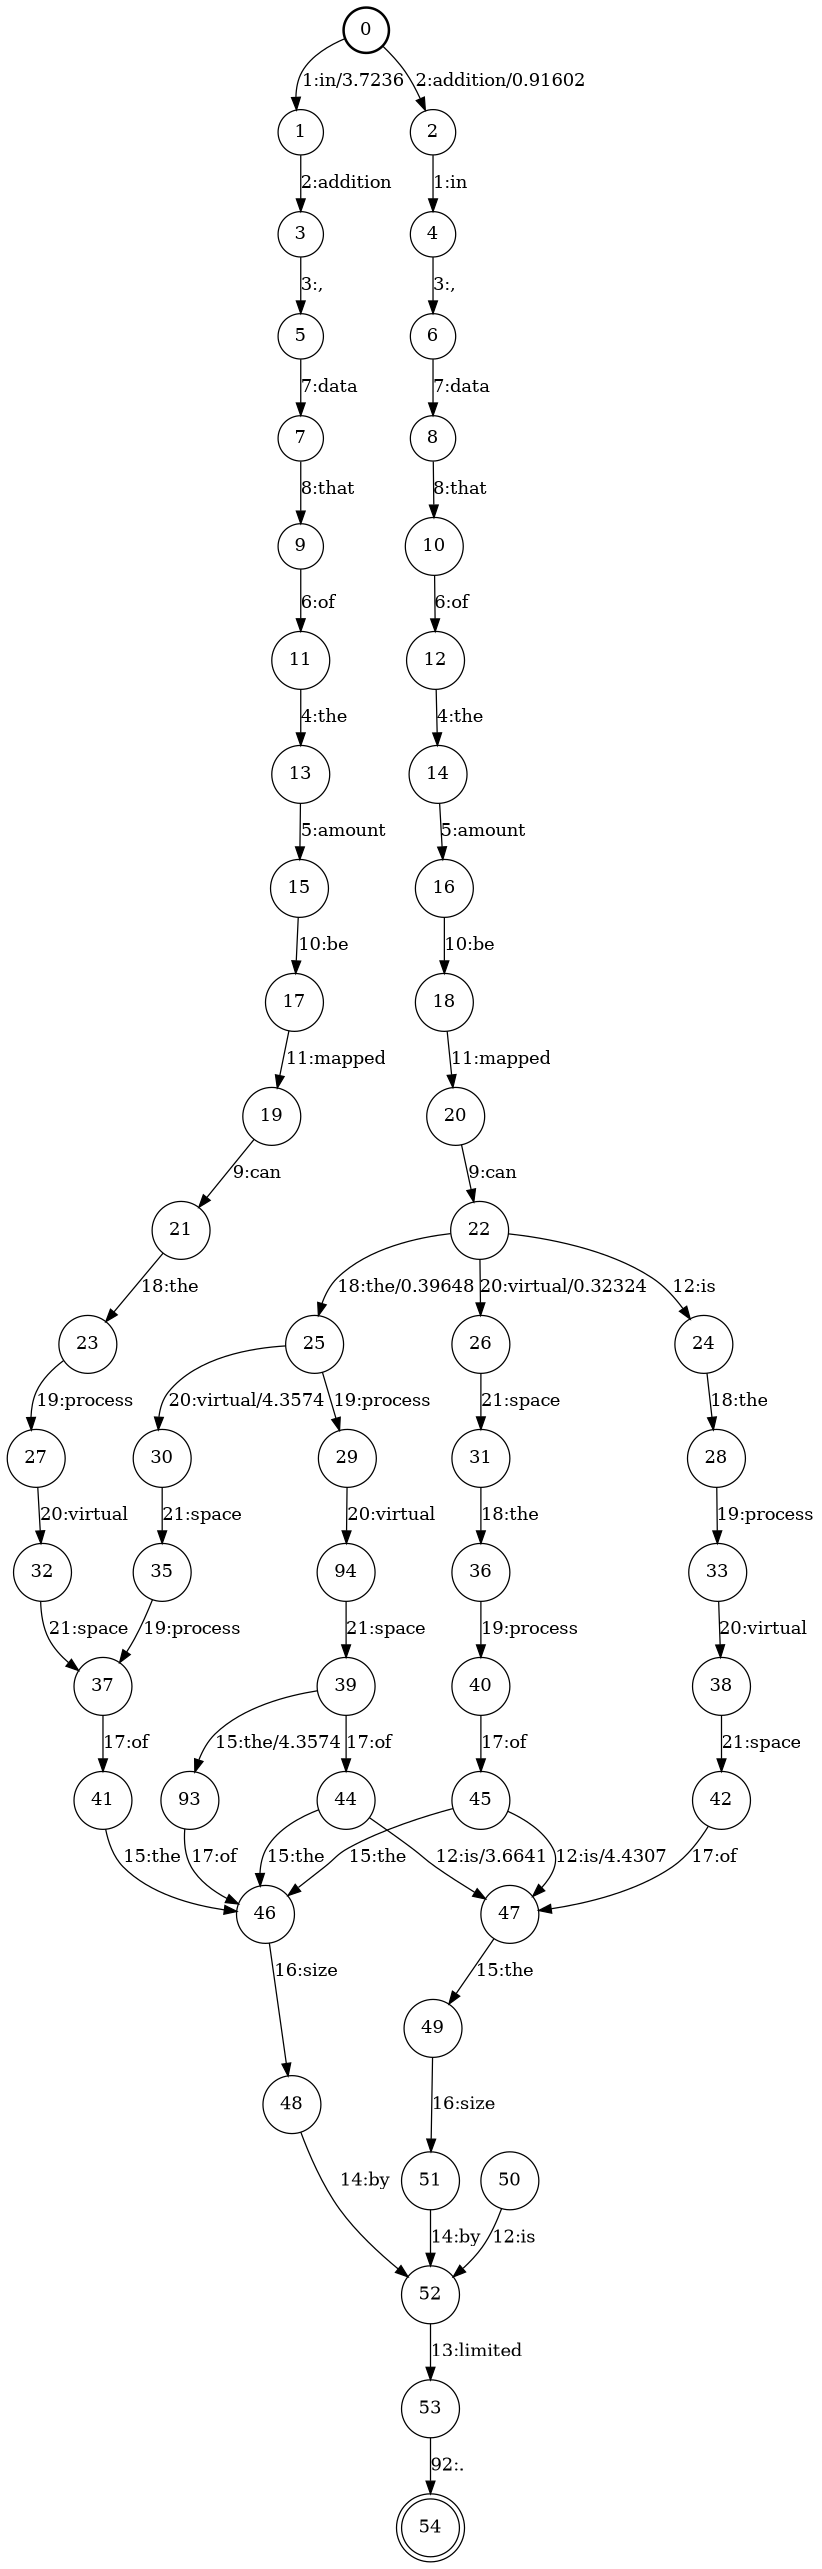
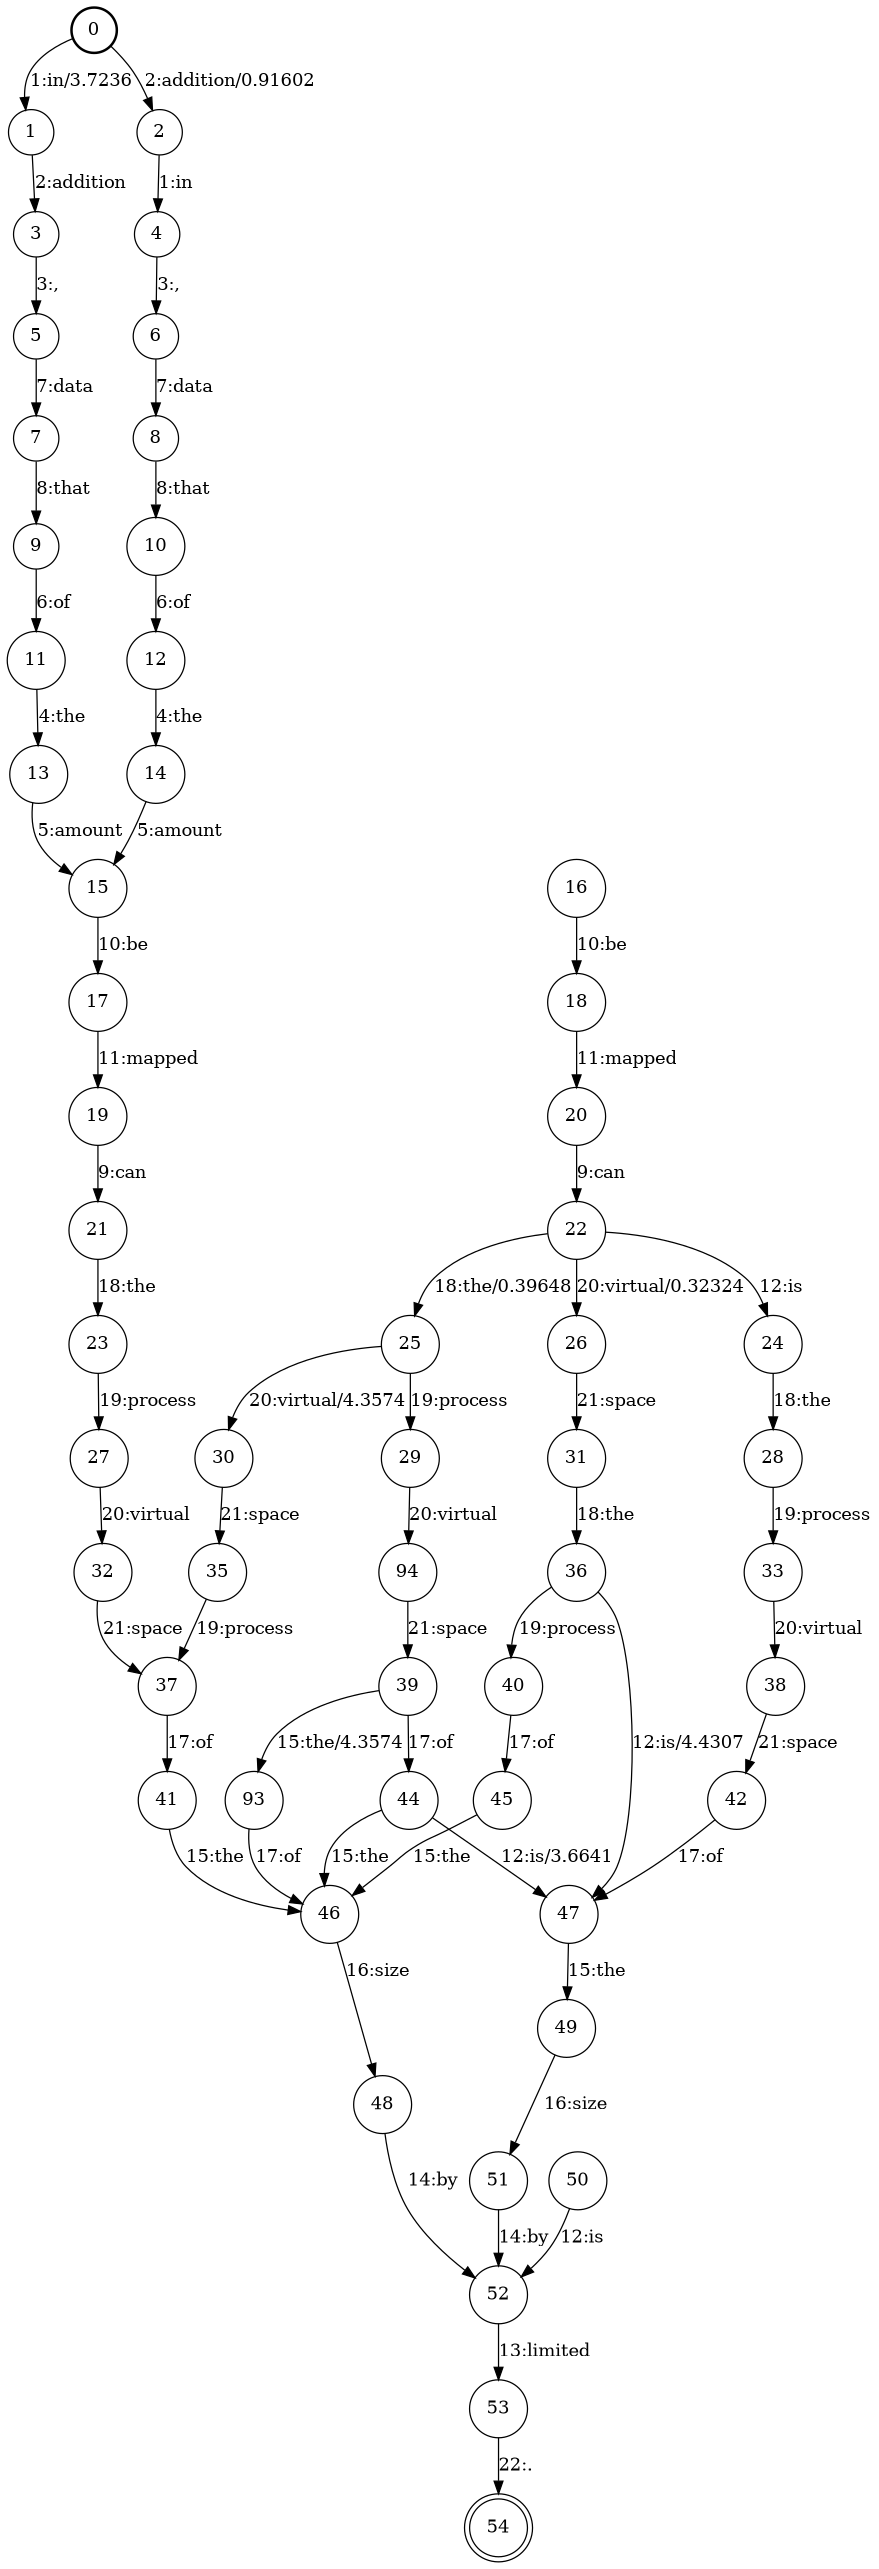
(441, 825) -> (135, 828)
(549, 1842) -> (632, 1740)
(448, 2466) -> (516, 2466)
